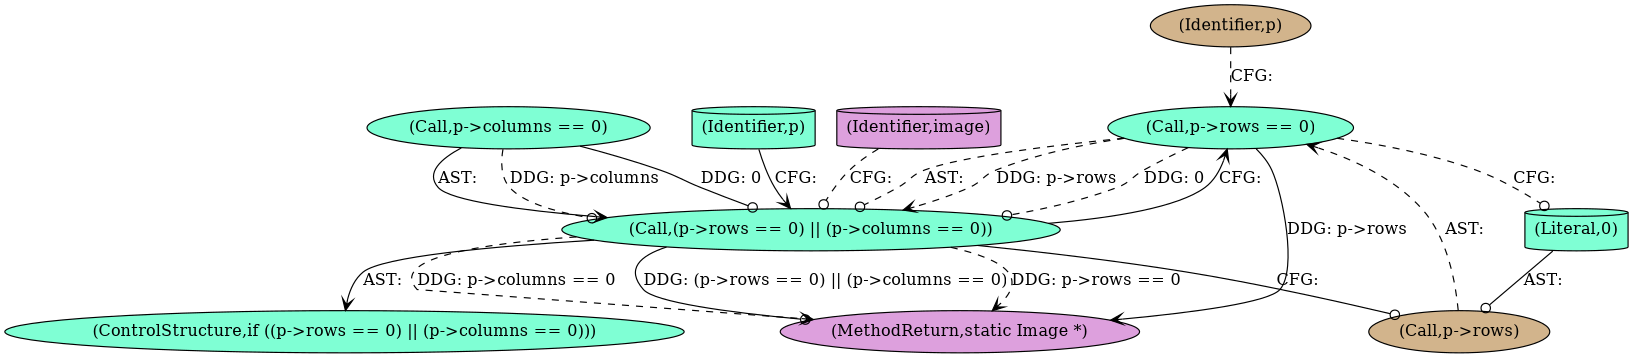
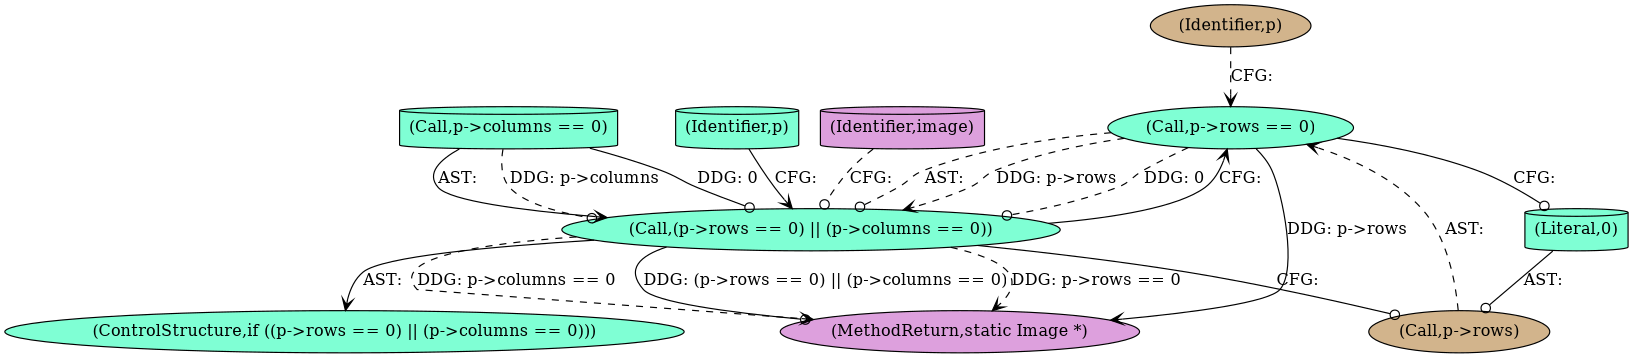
(509, 128) -> (509, 128)
(1442, 159) -> (1442, 159)
